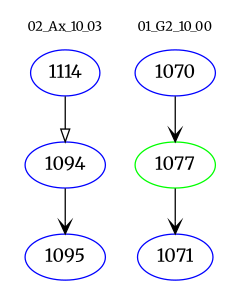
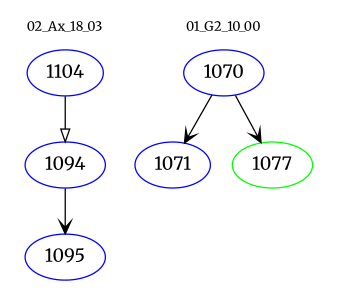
(65, 28) -> (65, 28)
(65, 73) -> (65, 73)
(175, 205) -> (201, 113)
